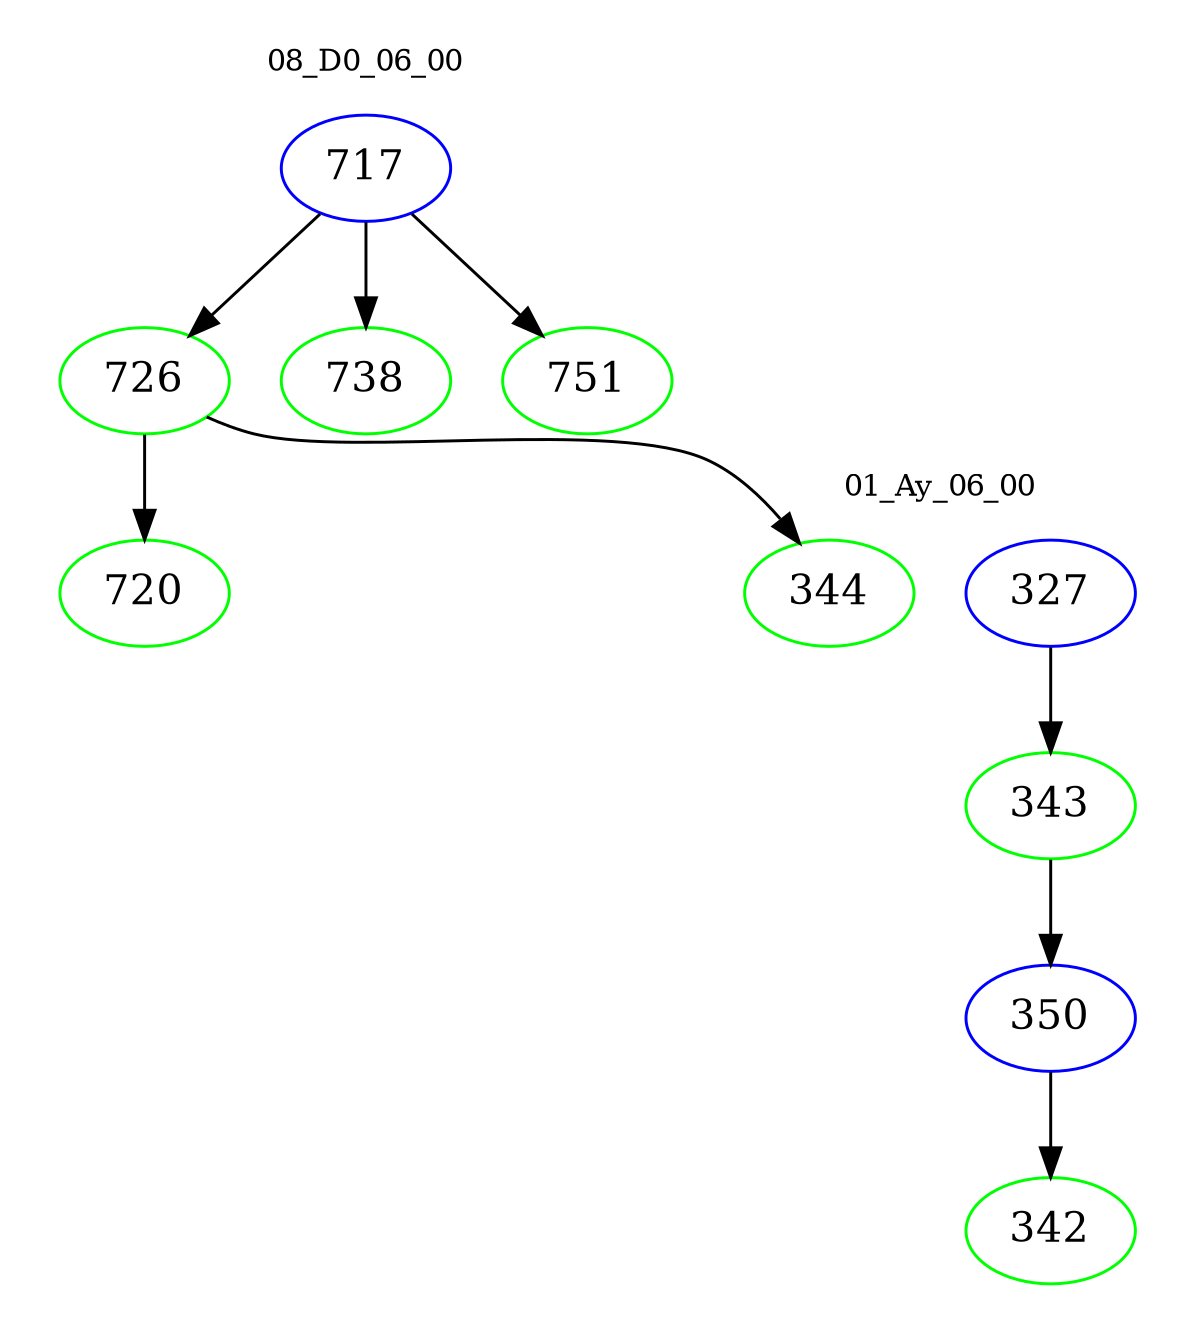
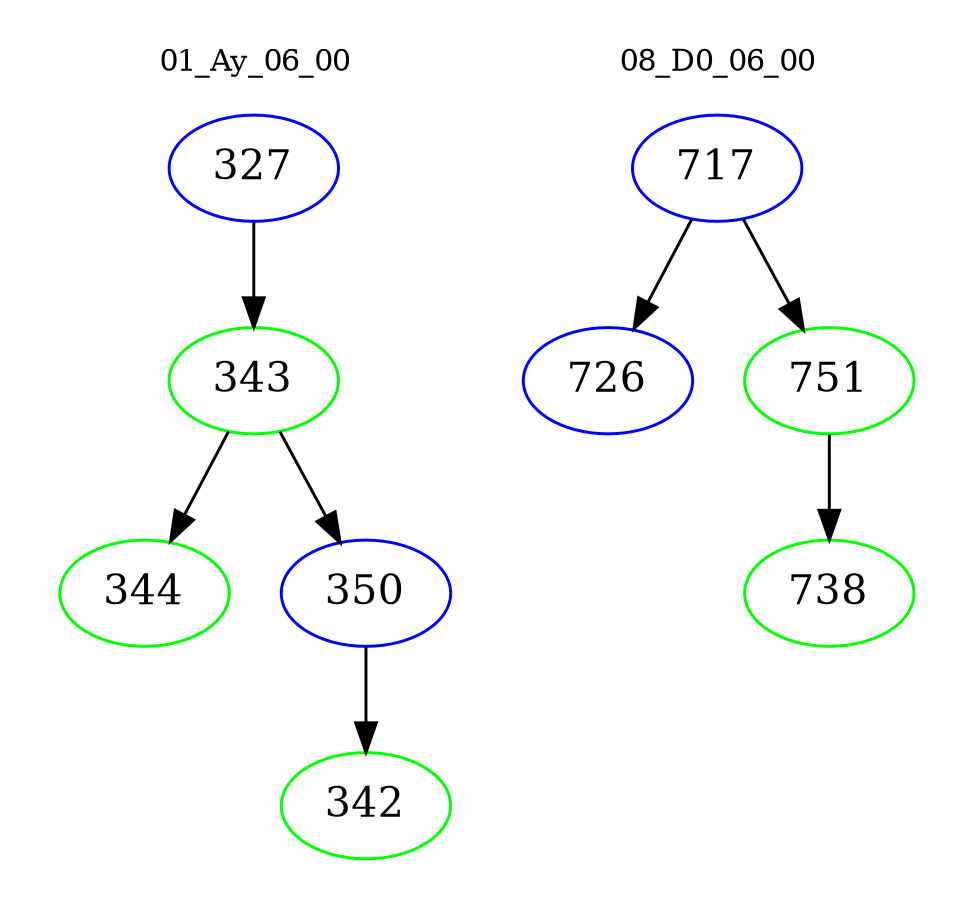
(366, 260) -> (829, 473)
(145, 381) -> (608, 381)
(504, 440) -> (207, 473)
(145, 593) -> none
